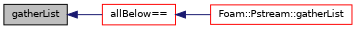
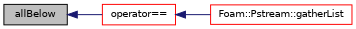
(36, 15) -> (36, 15)
(139, 15) -> (139, 15)
